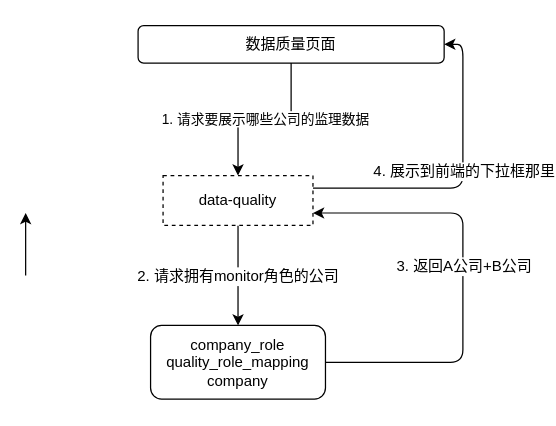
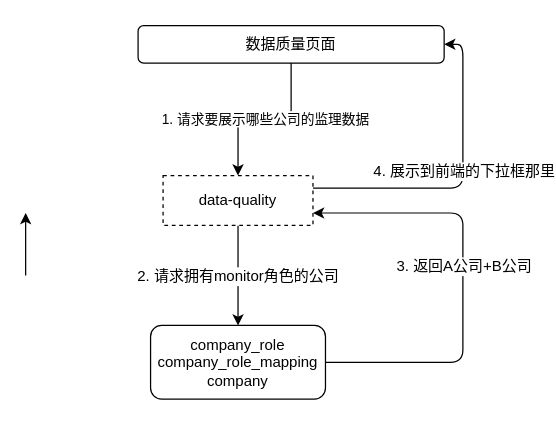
(238, 363) -> (238, 363)
